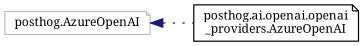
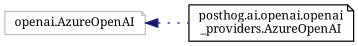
(78, 23) -> (75, 23)
